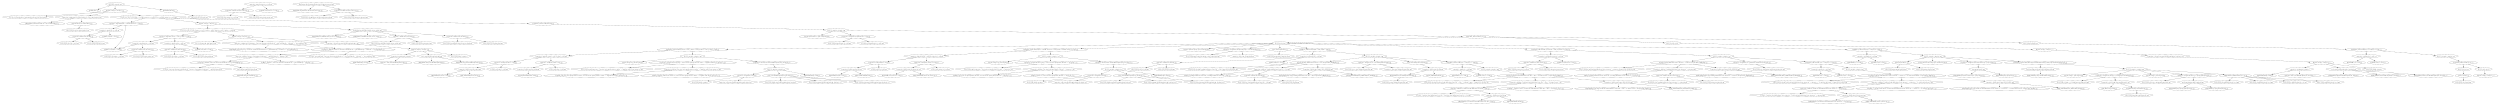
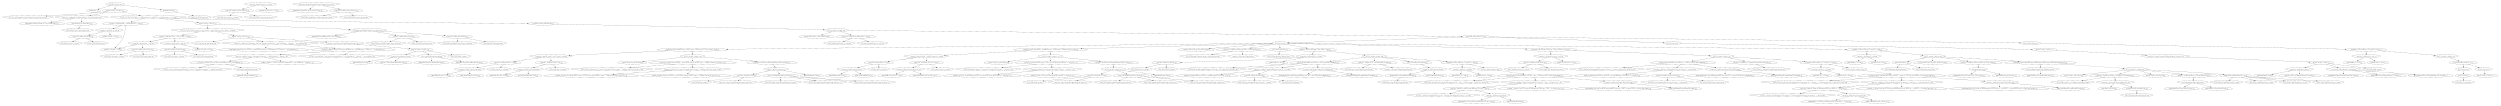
(367, 37) -> none
none -> (499, 76)
(2156, 82) -> none
